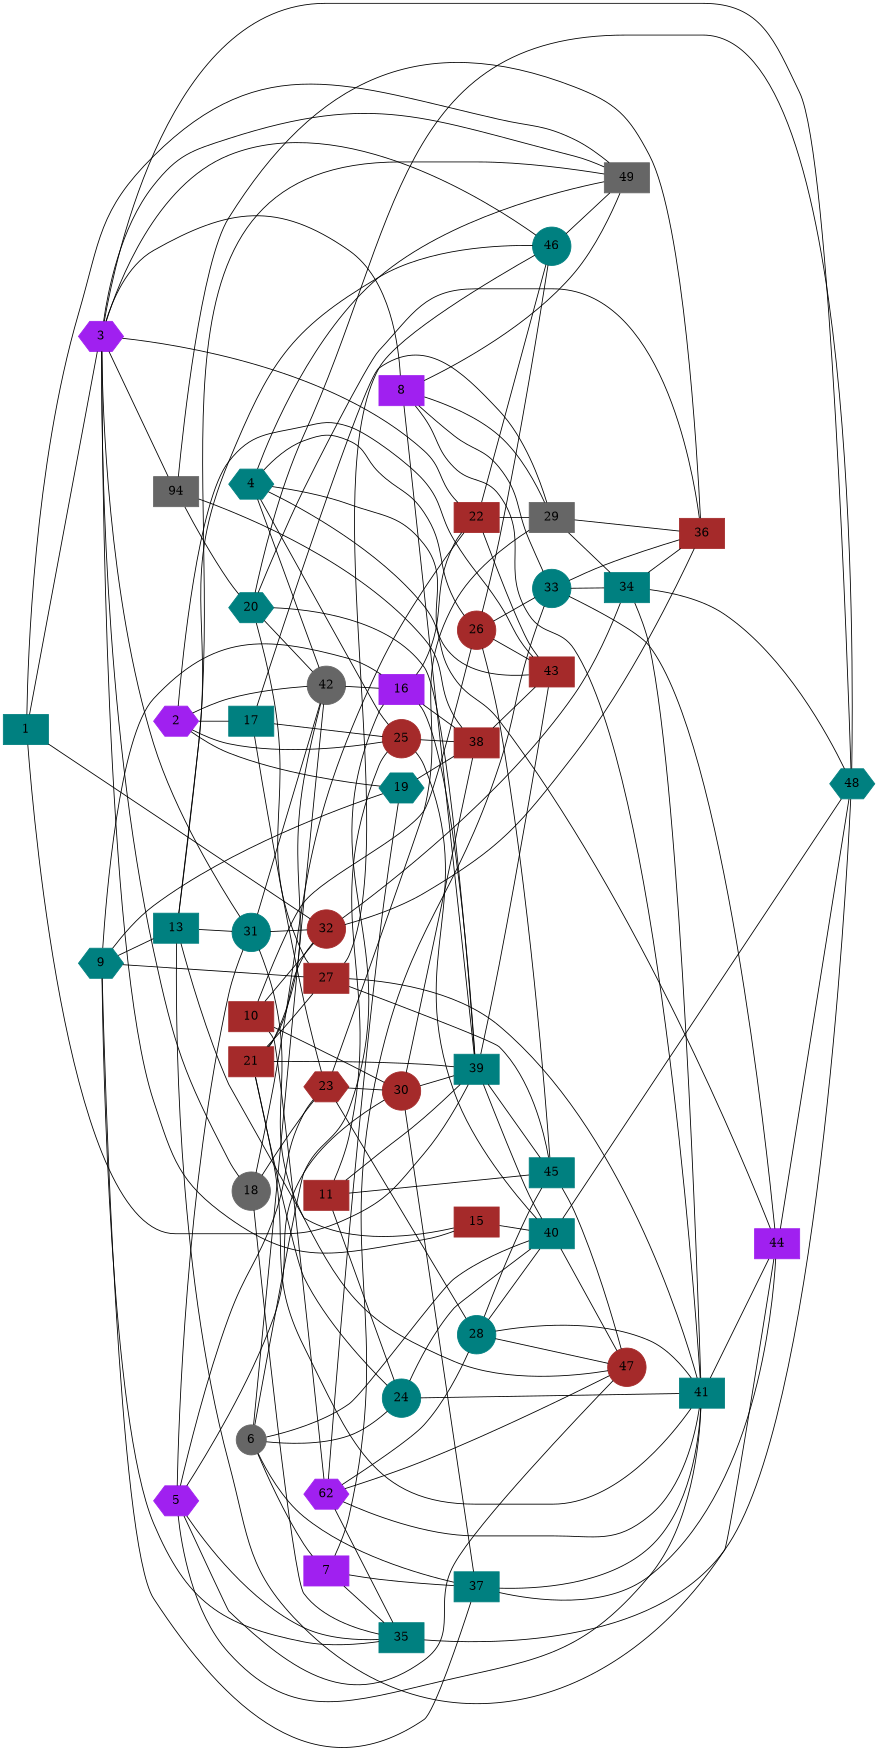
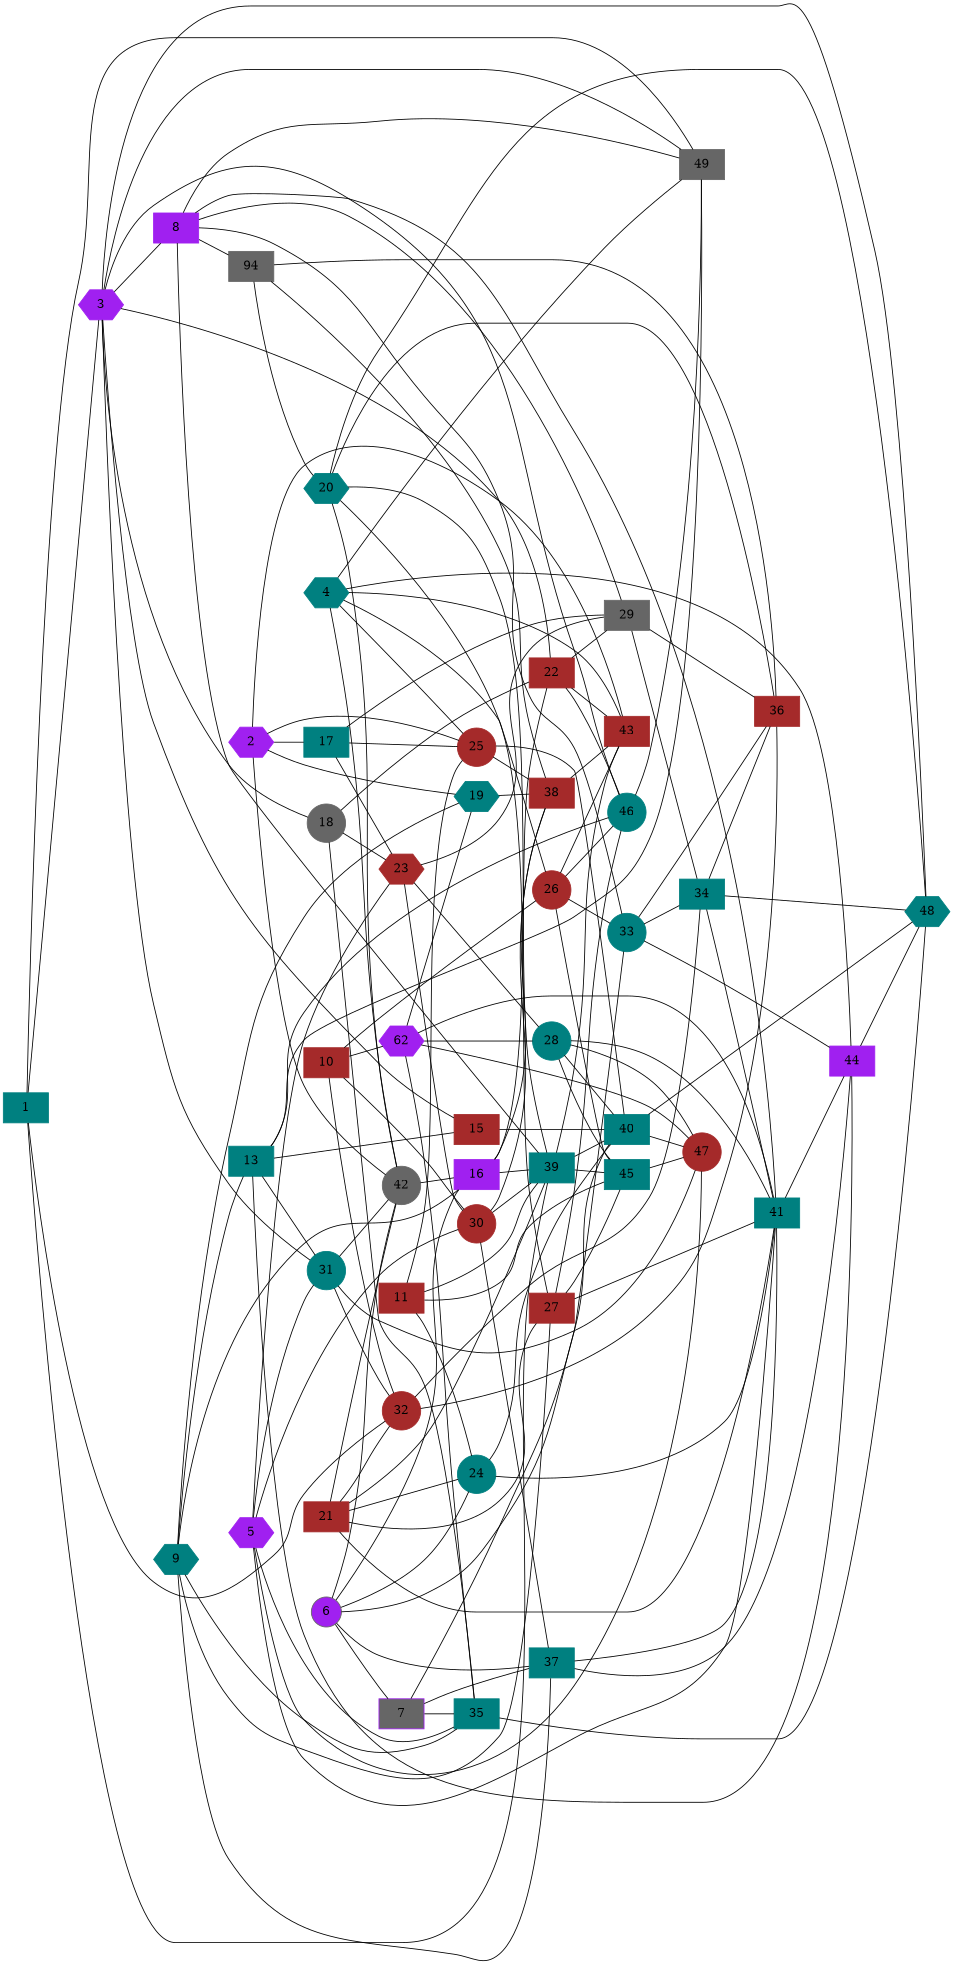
(139, 414) -> (214, 247)
(251, 1440) -> (326, 1612)
(326, 1571) -> (402, 1714)
